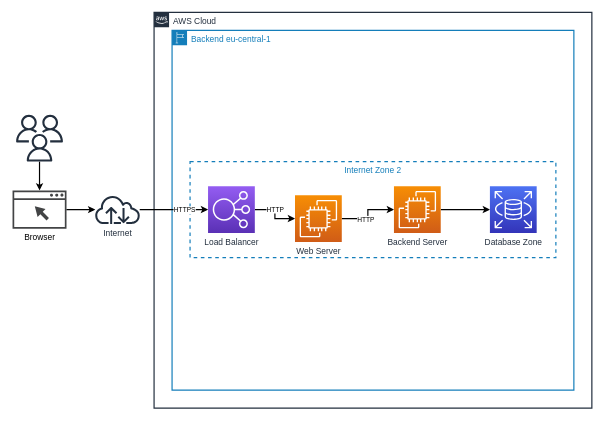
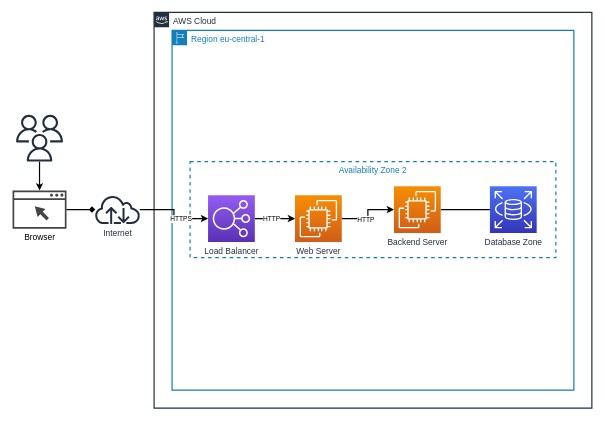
(236, 40) -> (233, 40)
(373, 171) -> (373, 171)
(88, 210) -> (87, 210)
(231, 210) -> (231, 219)
(483, 210) -> (485, 210)
